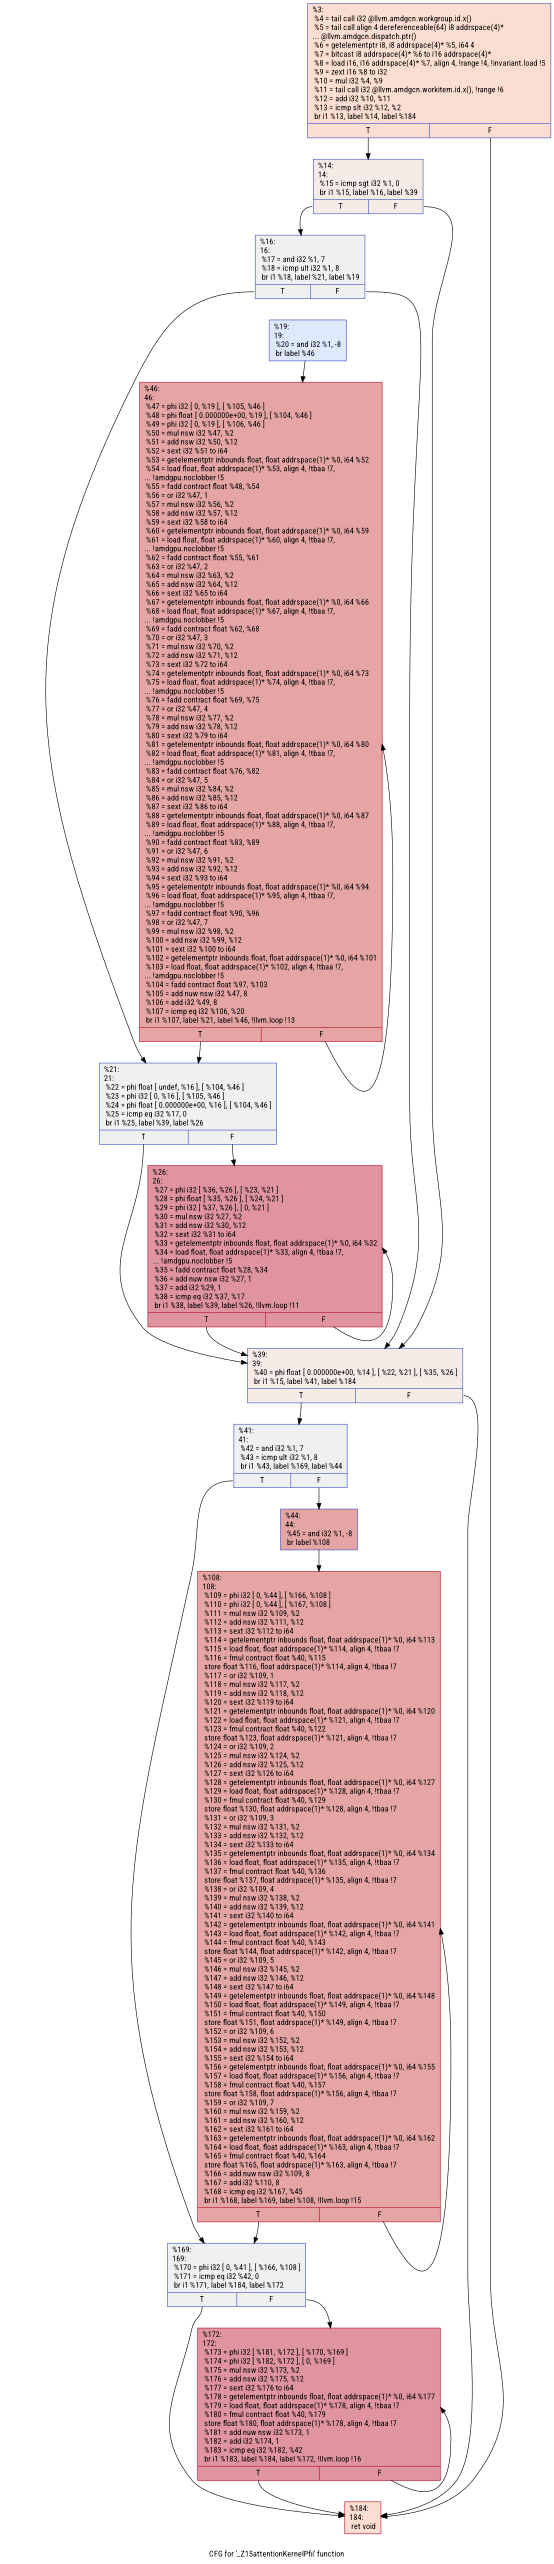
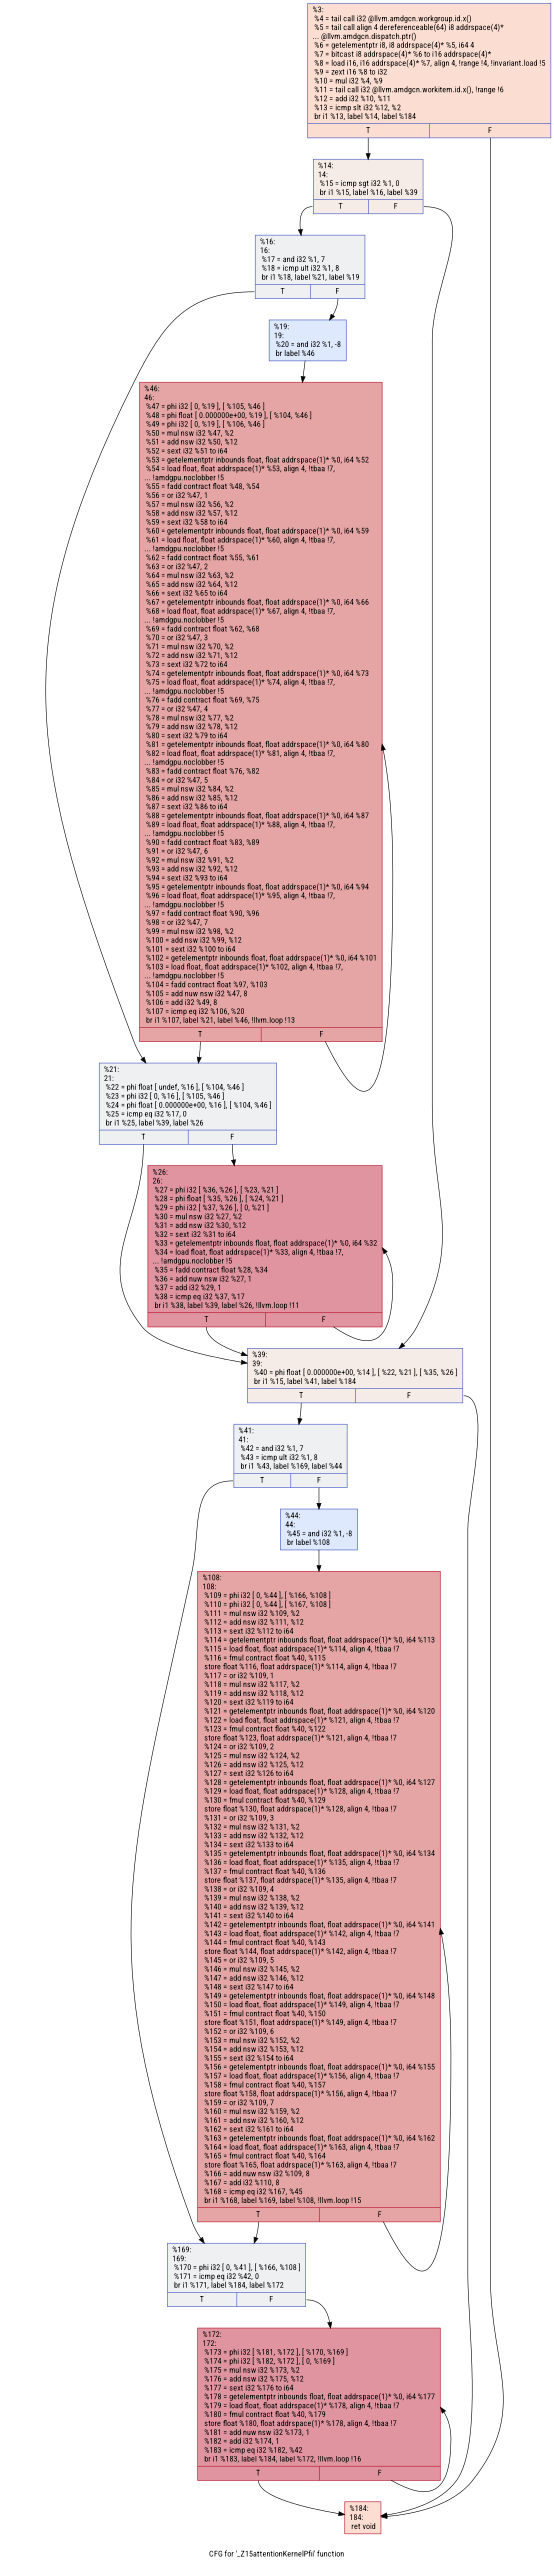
(410, 801) -> (337, 307)
(319, 1529) -> (319, 1529)
(183, 2467) -> none
